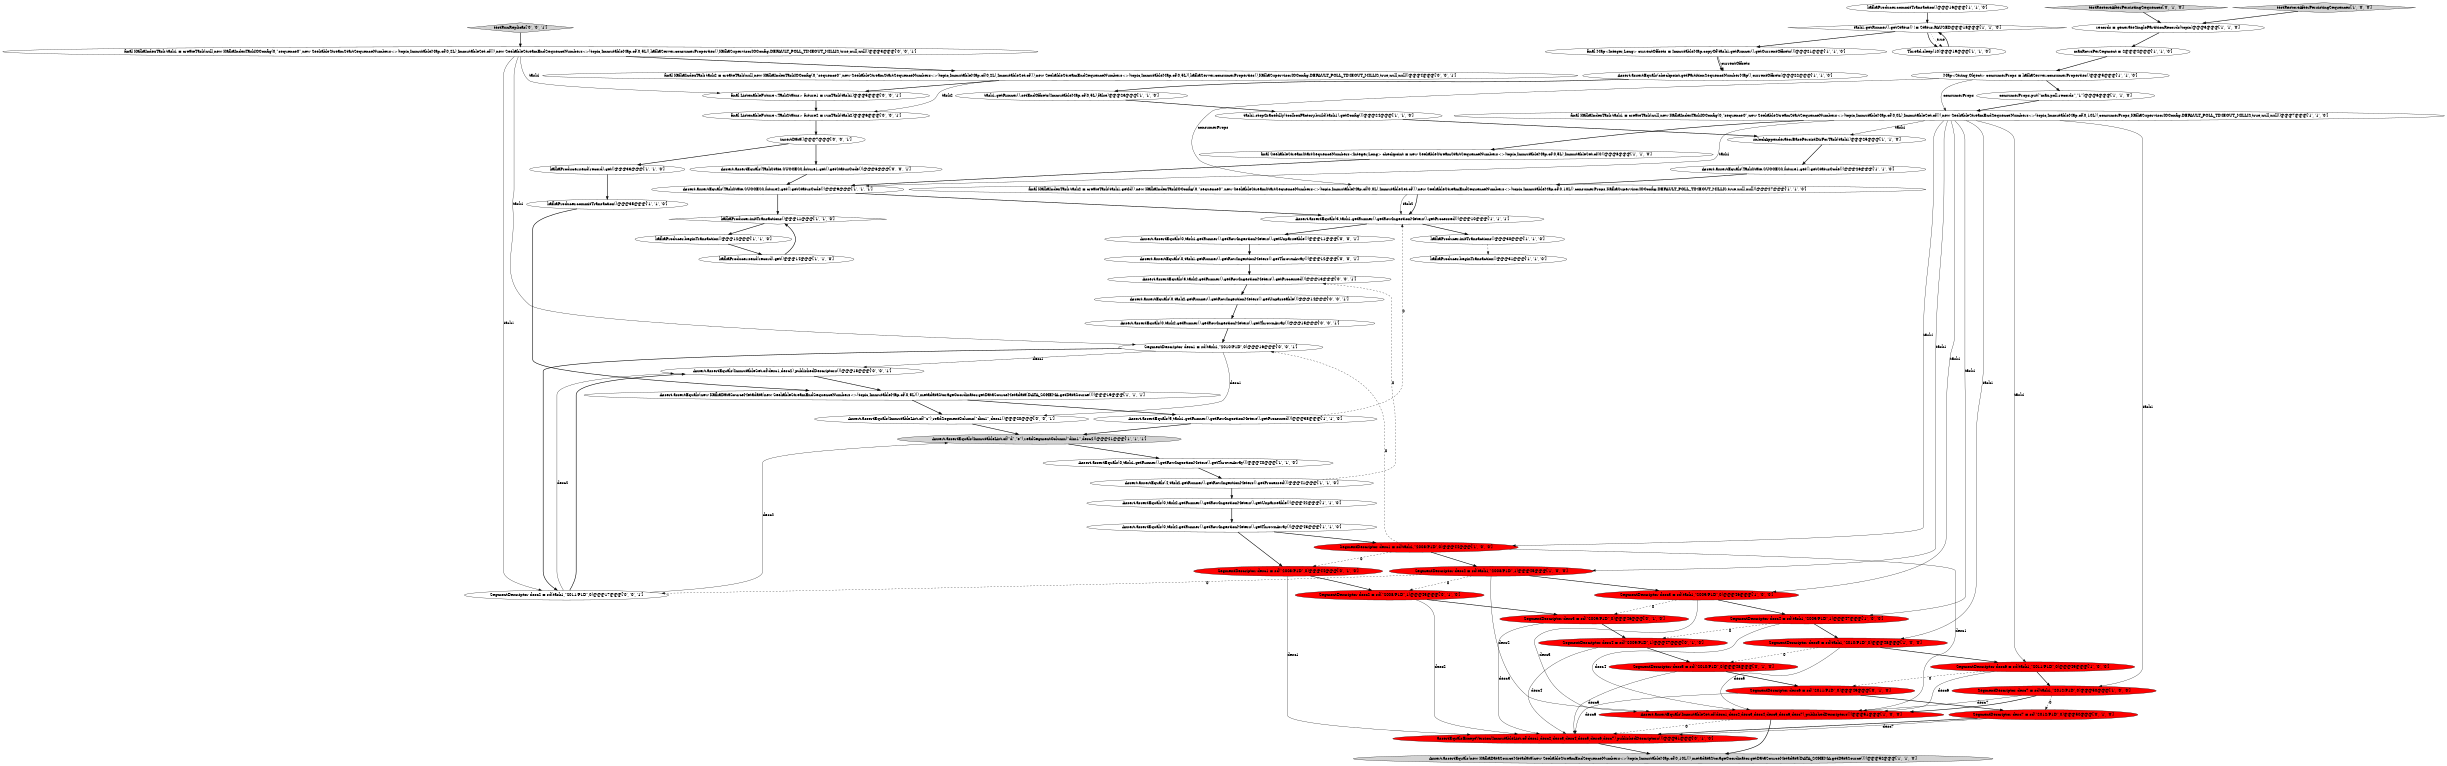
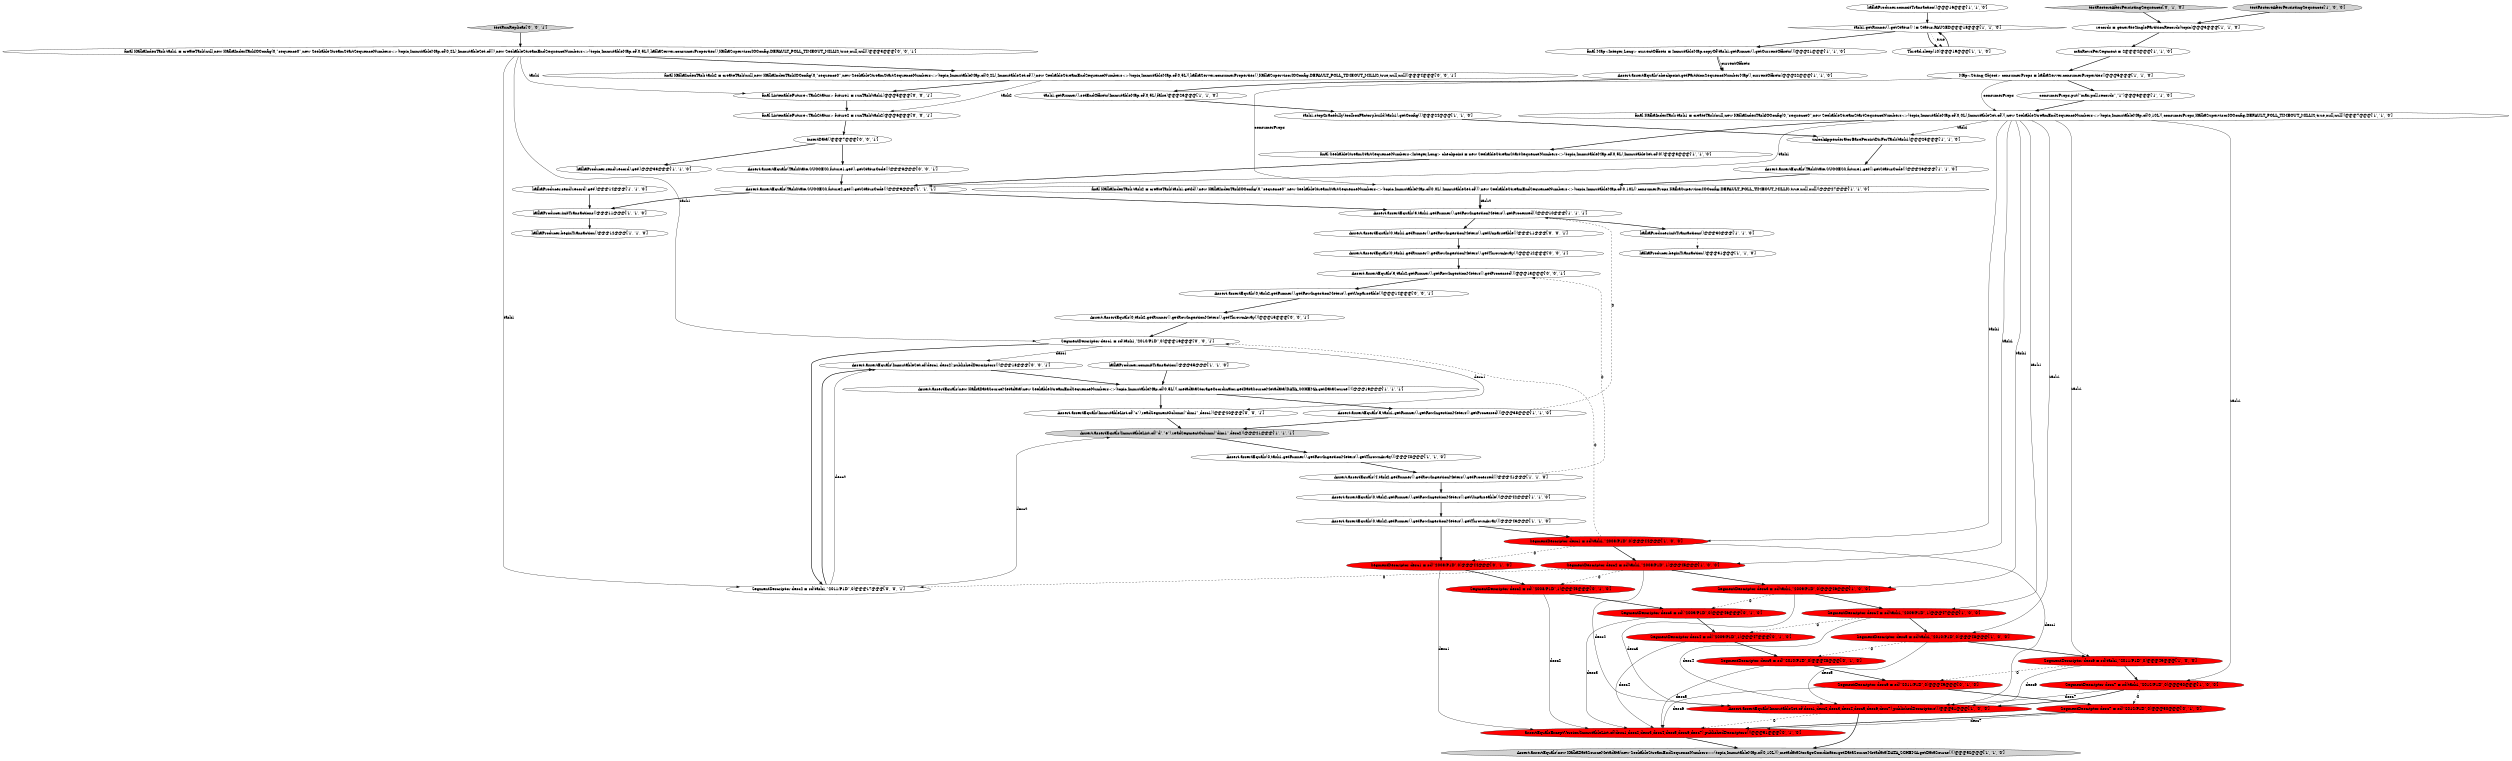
(2324, 8) -> (2297, 8)
(607, 185) -> none
(778, 219) -> (590, 213)
(744, 249) -> none
